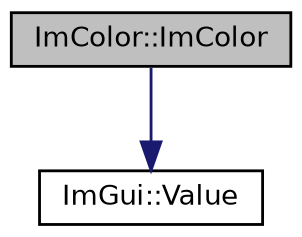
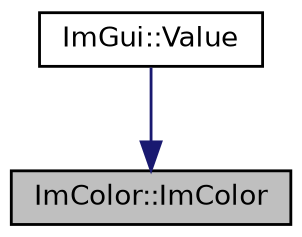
(151, 104) -> (151, 104)
